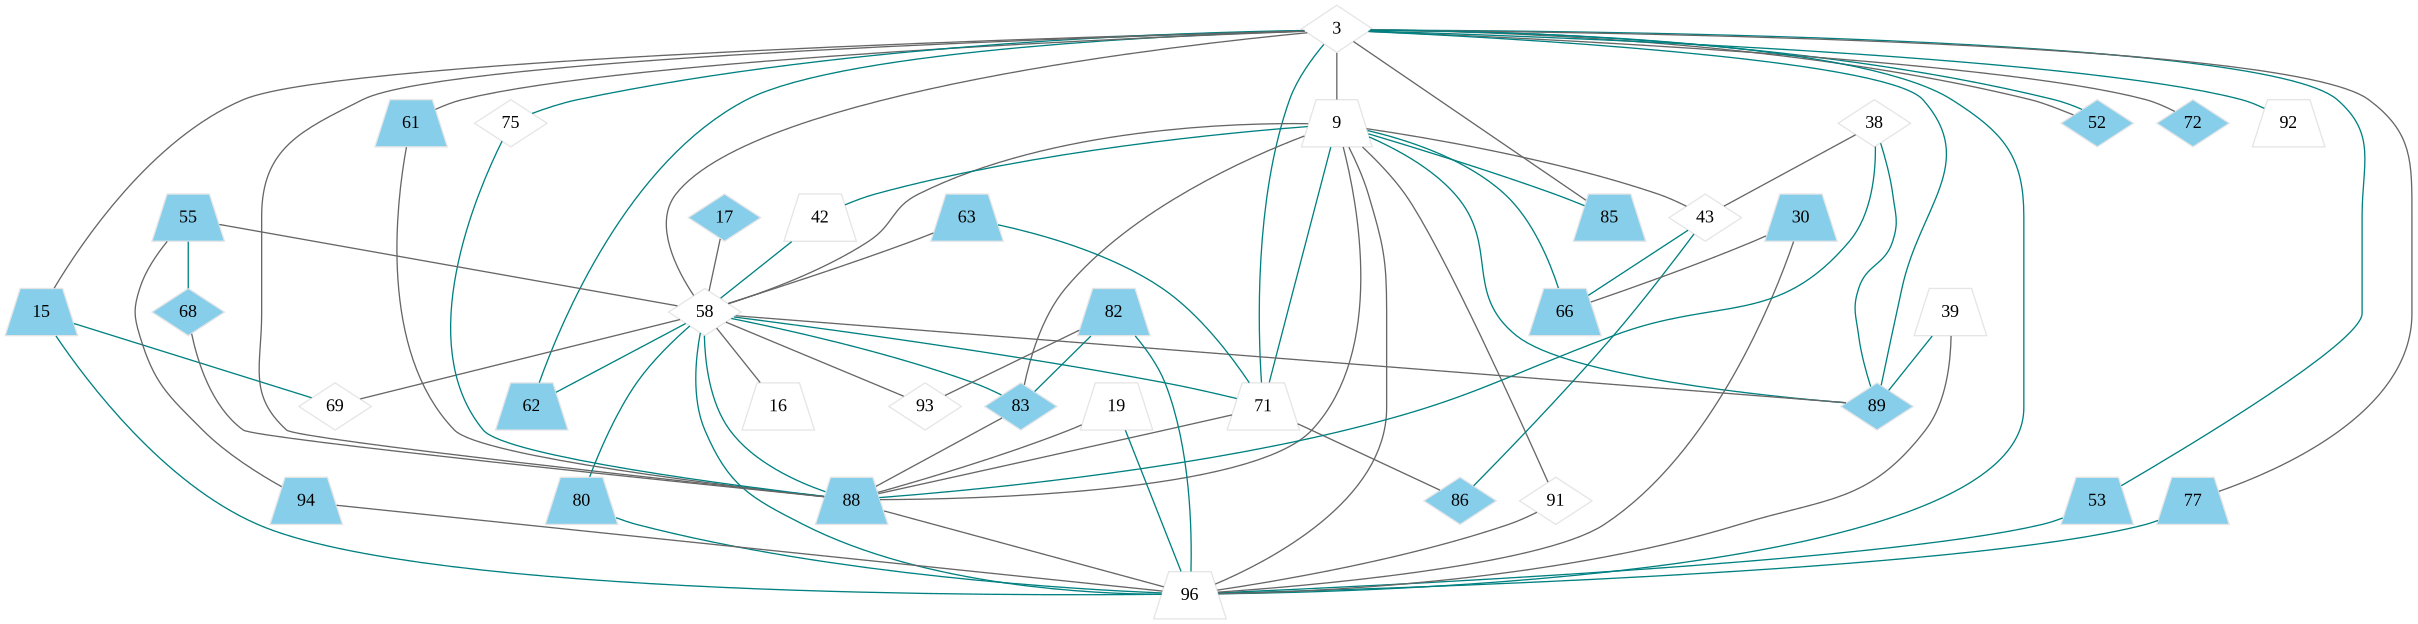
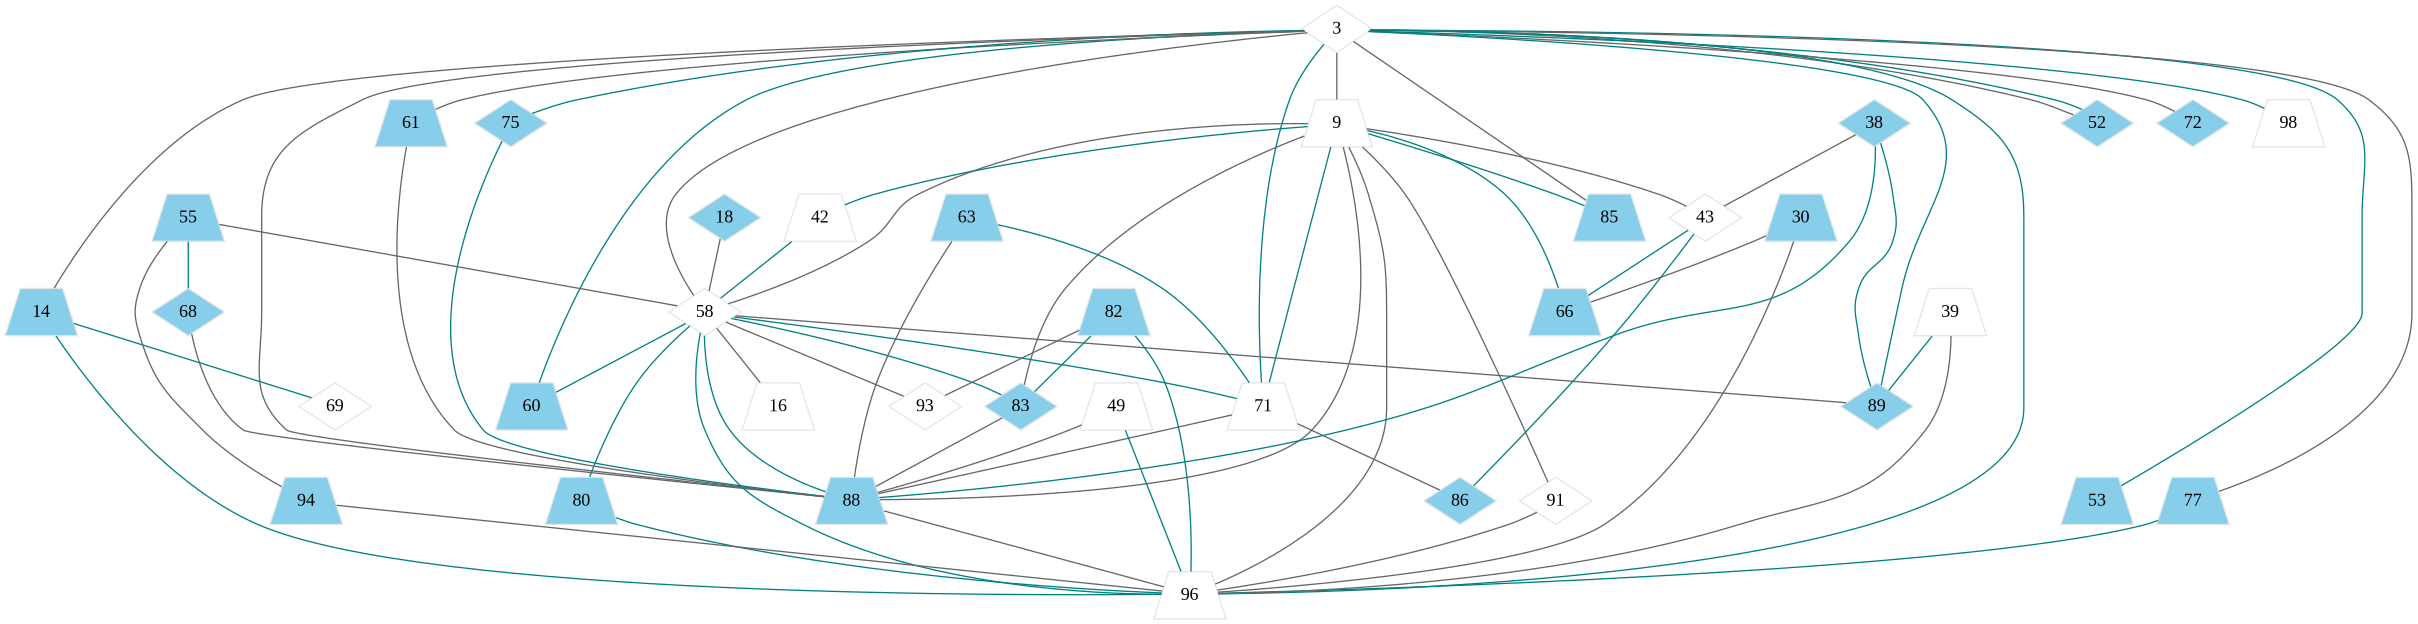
(511, 123) -> (511, 123)
(1874, 123) -> (1874, 123)
(2289, 123) -> (2289, 123)
(724, 218) -> (724, 218)
(841, 266) -> (892, 348)
(41, 312) -> (41, 312)
(1537, 347) -> none
(520, 359) -> none
(532, 406) -> (532, 406)
(1117, 406) -> (1117, 406)
(1727, 563) -> none
